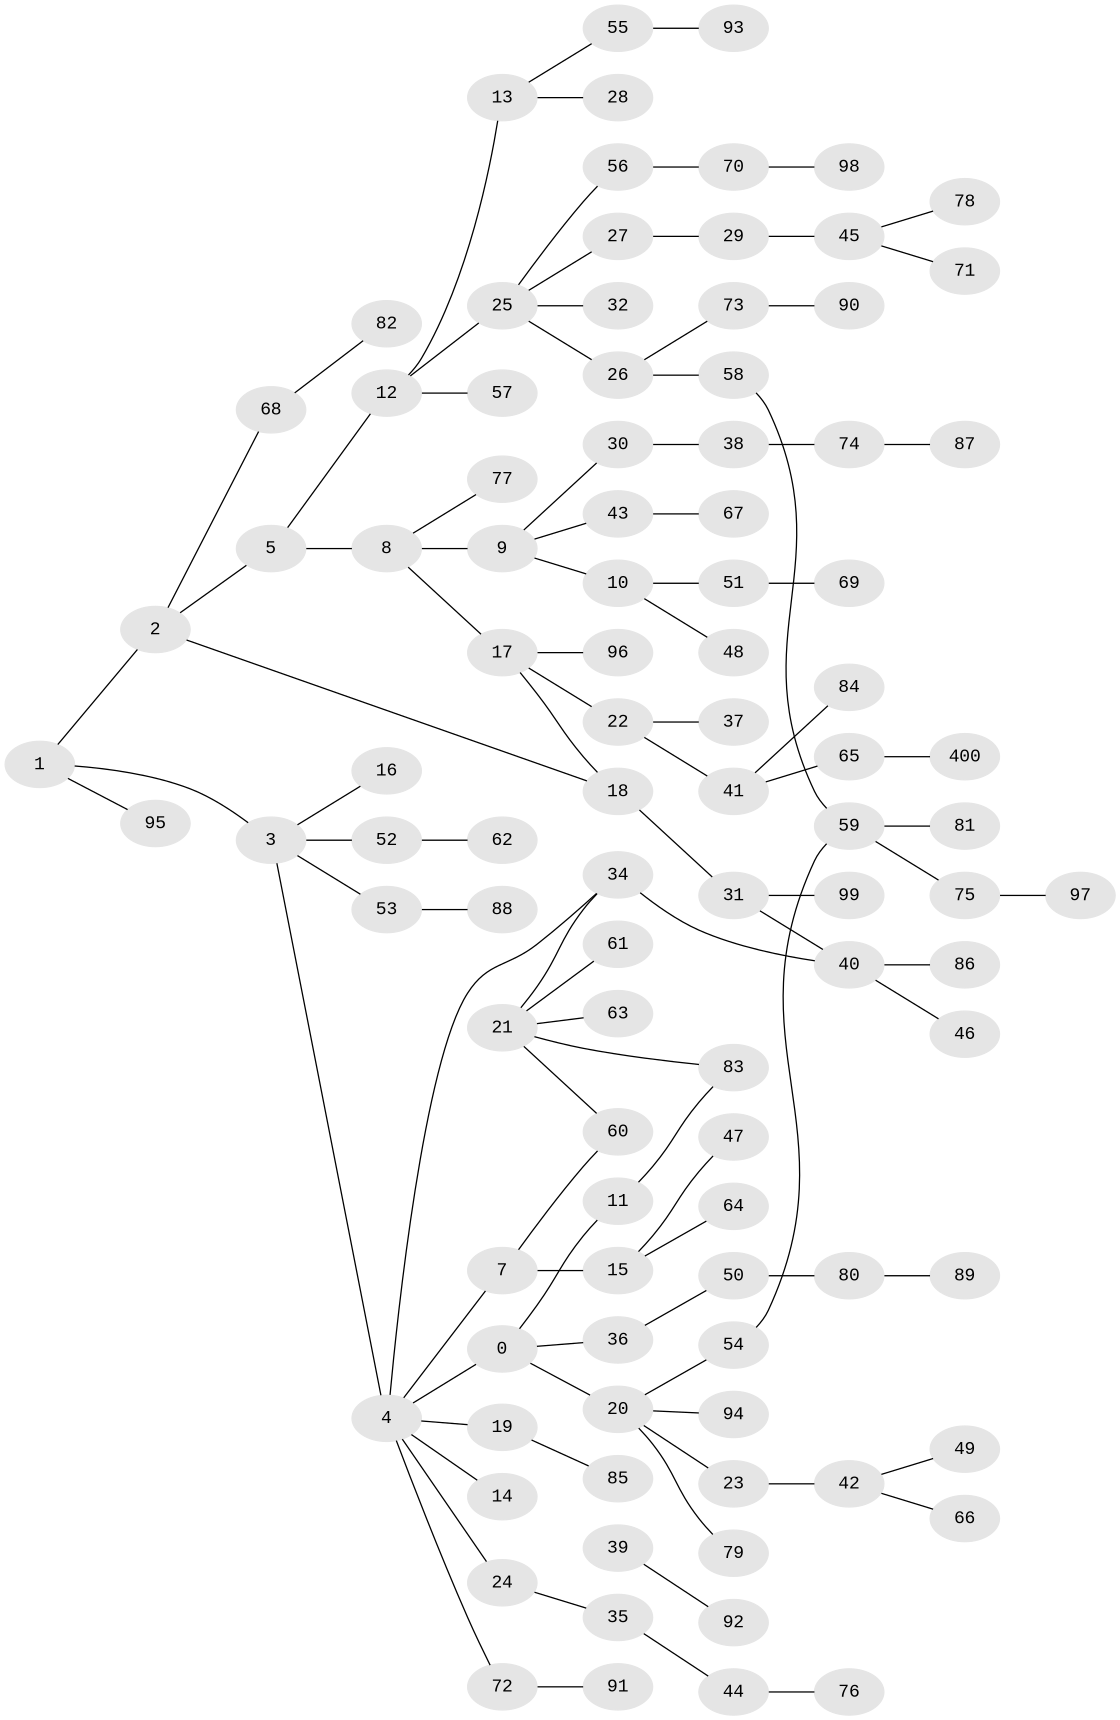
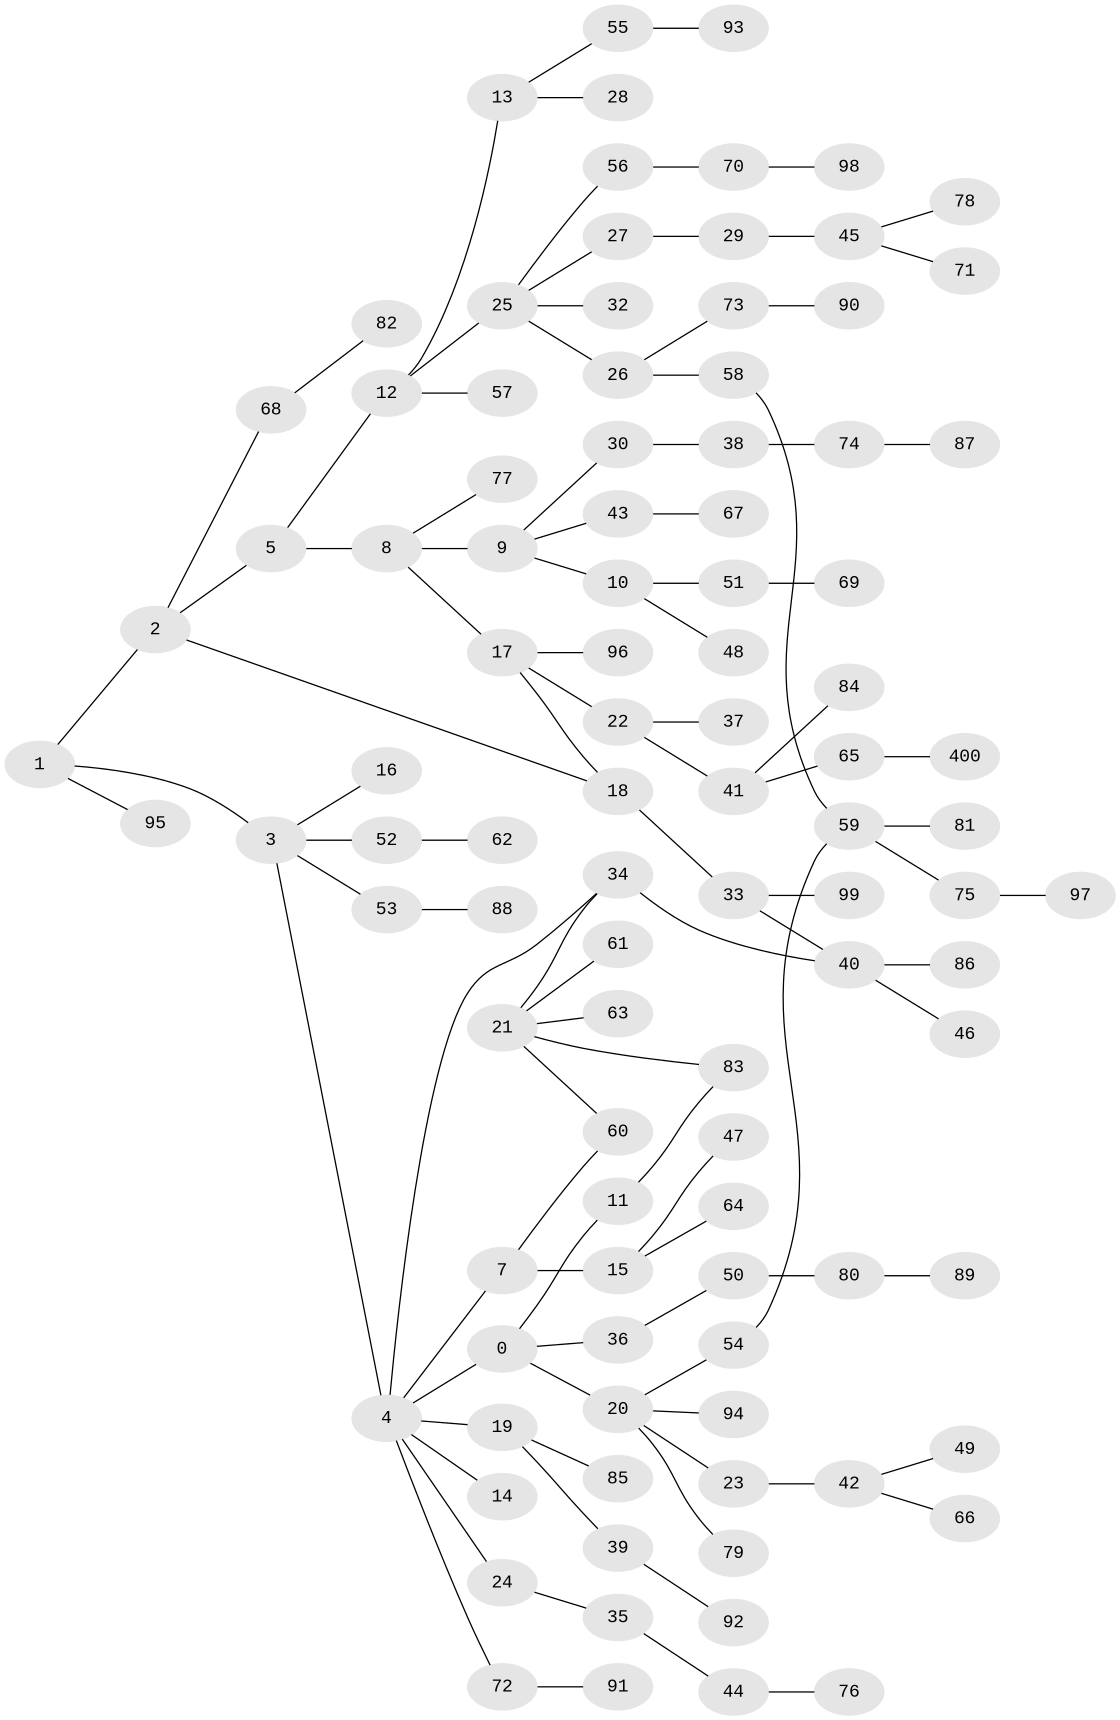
(734, 895) -> (734, 895)
none -> (560, 1488)
